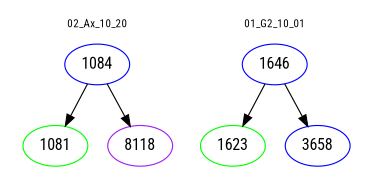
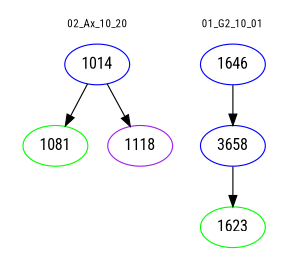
(97, 64) -> (97, 64)
(257, 100) -> (233, 181)
(140, 146) -> (140, 146)
